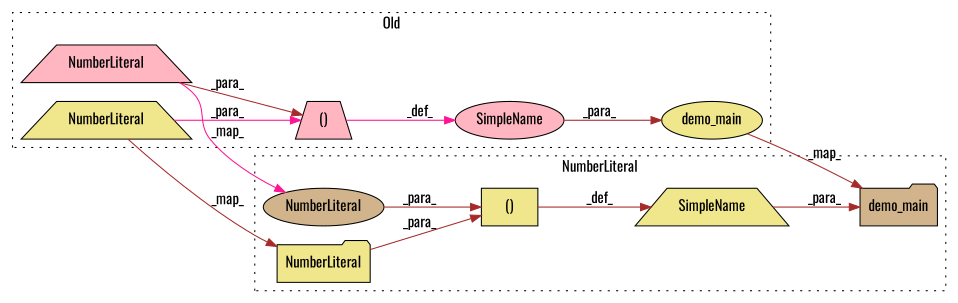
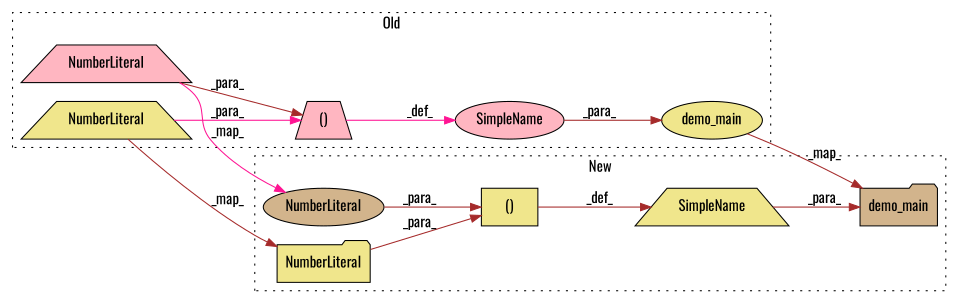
(600, 168) -> (600, 168)
